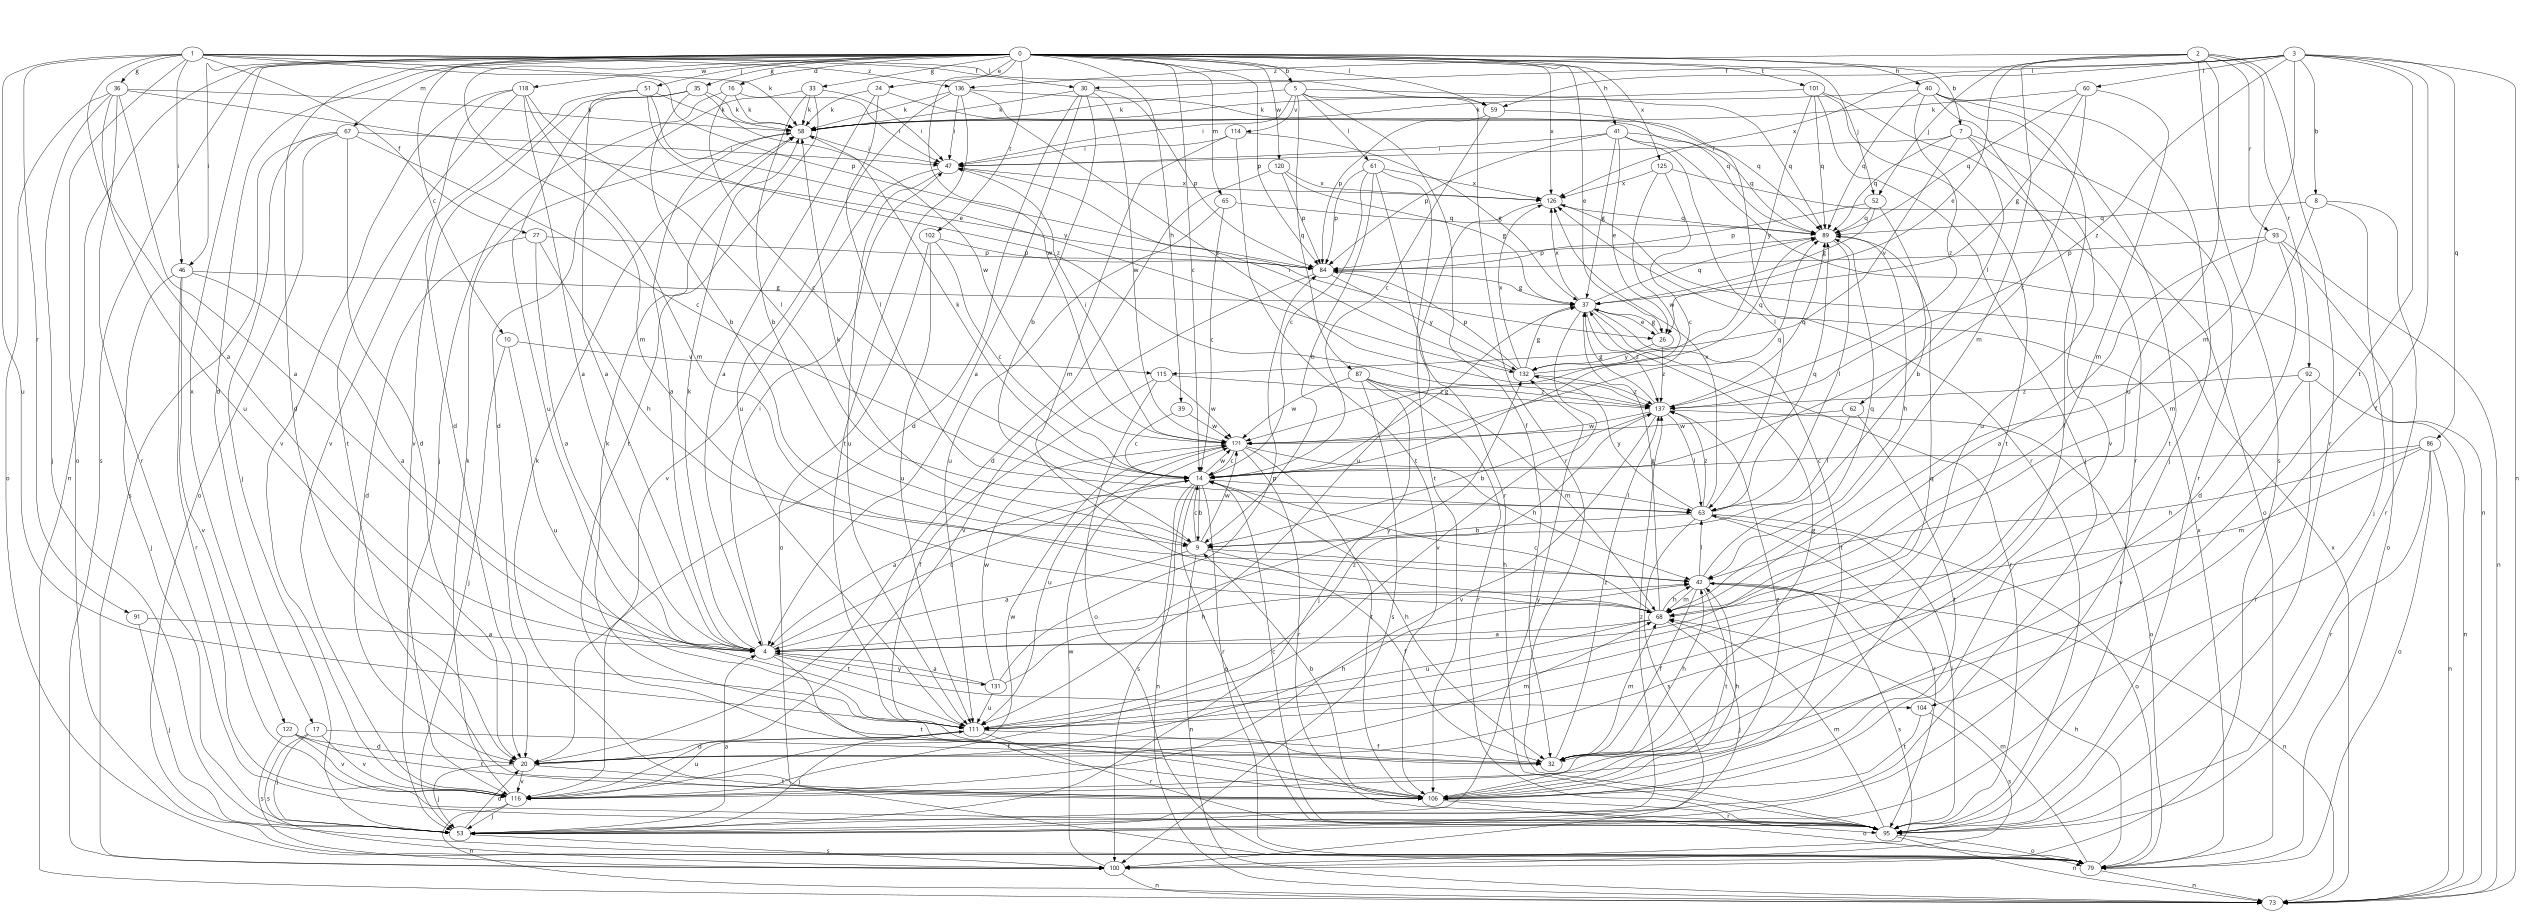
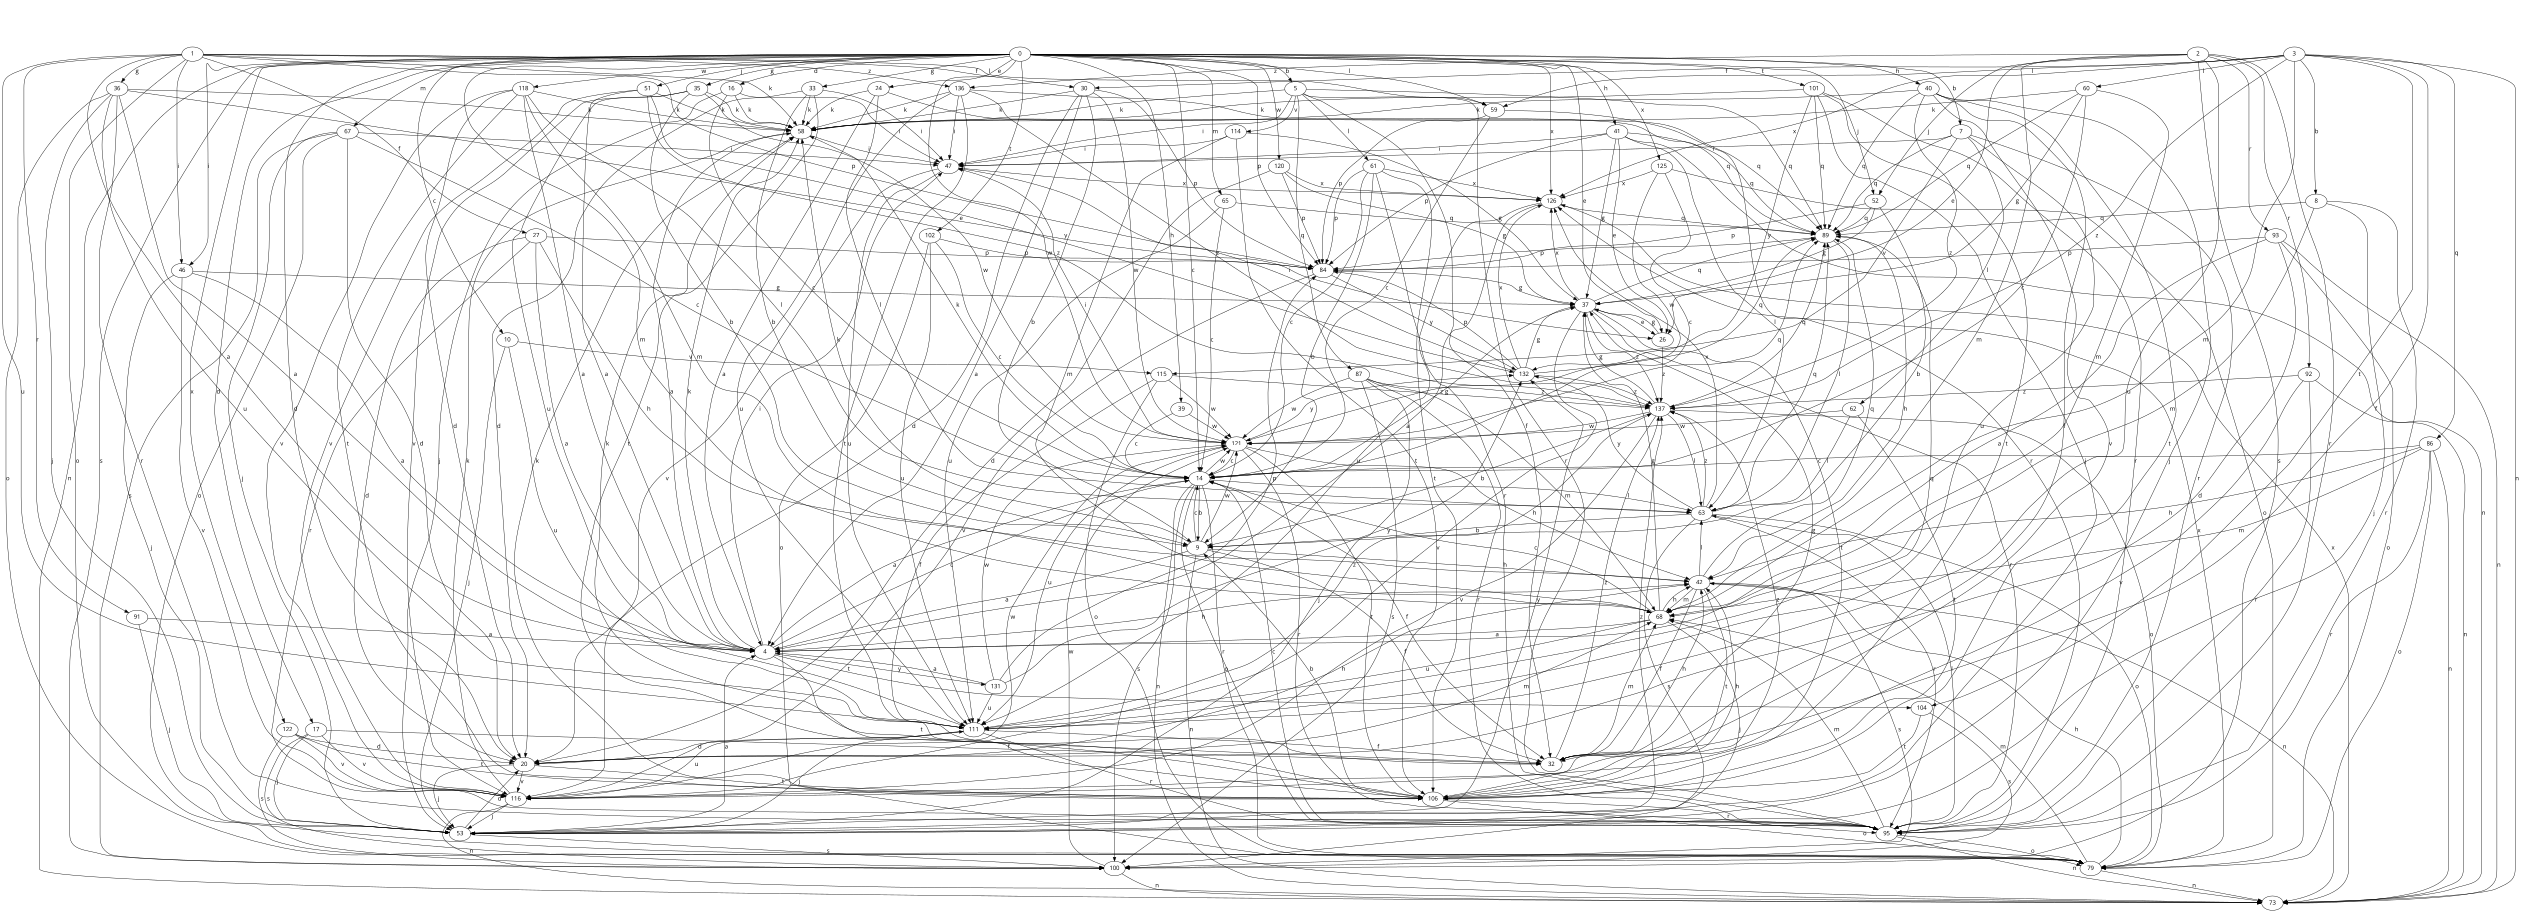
none -> (653, 114)
(1596, 362) -> (1350, 390)
none -> (1263, 530)
(1407, 617) -> (1407, 617)
(810, 813) -> (772, 812)
